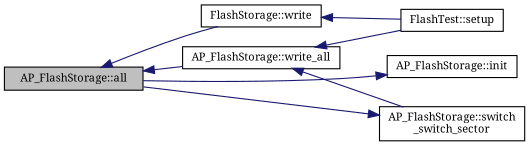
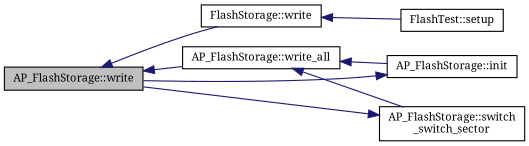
(364, 38) -> (369, 63)
(74, 79) -> (74, 79)
